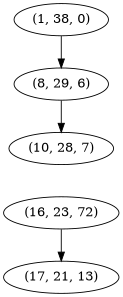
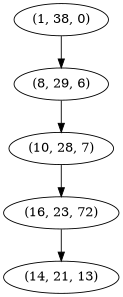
none -> (61, 176)
(61, 277) -> (61, 277)
